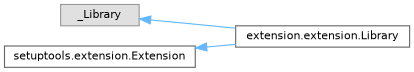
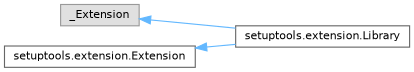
(100, 15) -> (100, 15)
(323, 36) -> (323, 36)
